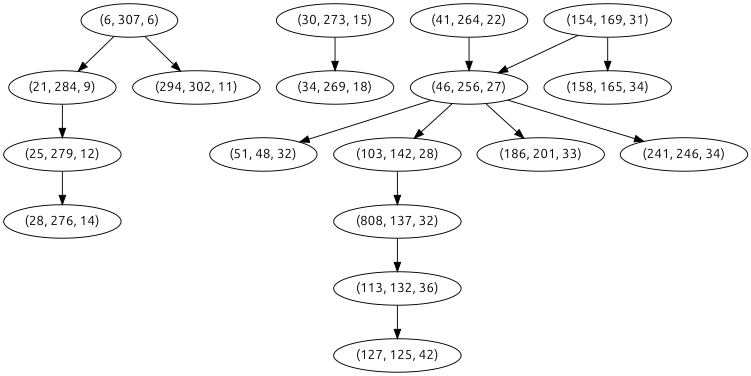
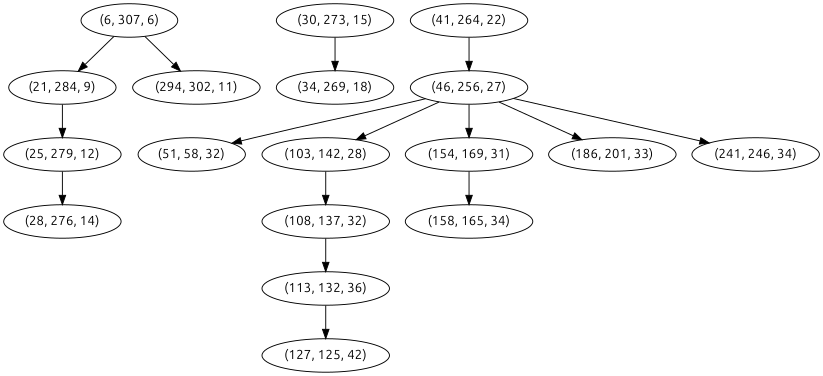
(542, 52) -> (469, 116)
(263, 154) -> (192, 154)
(397, 221) -> (326, 221)
